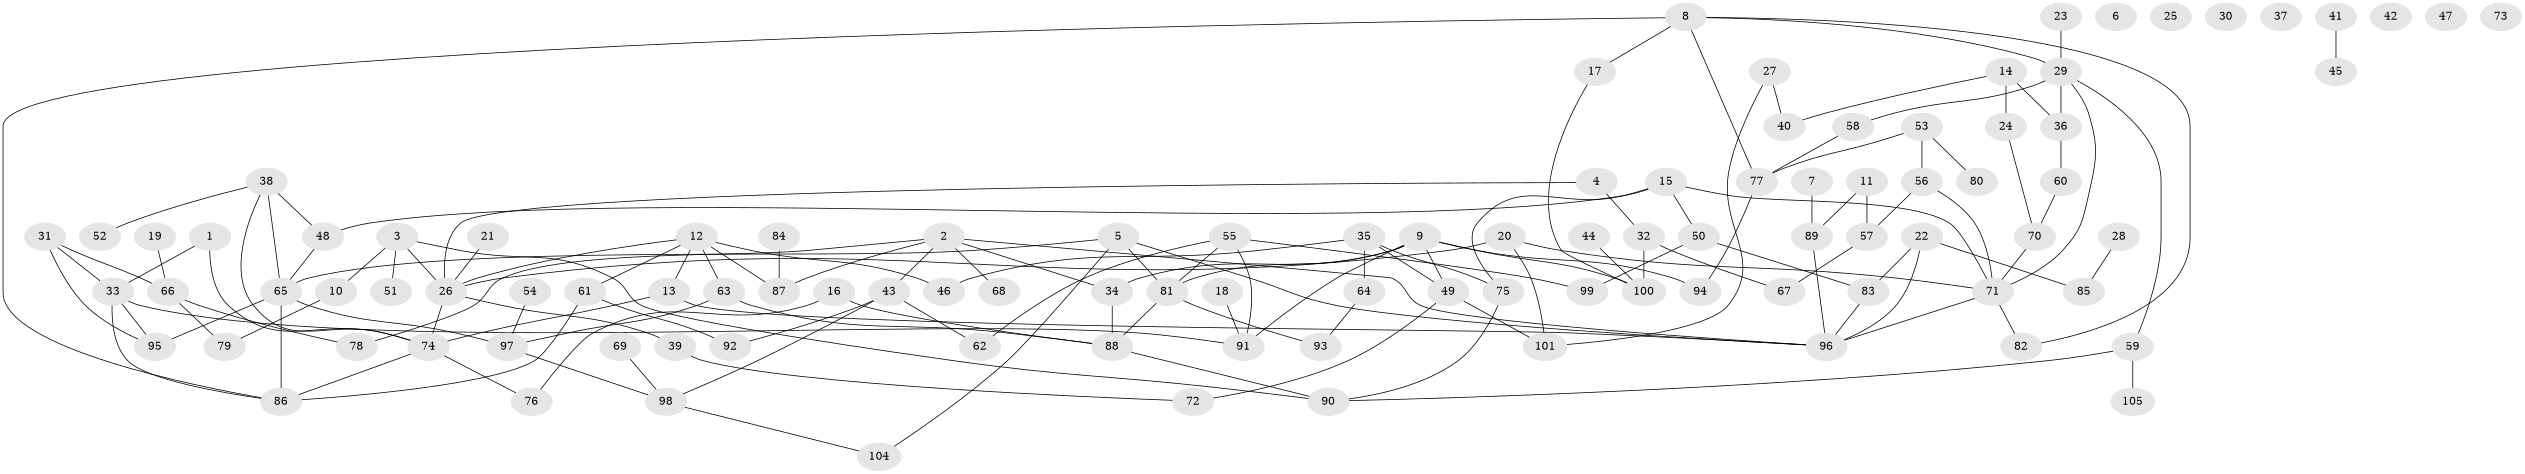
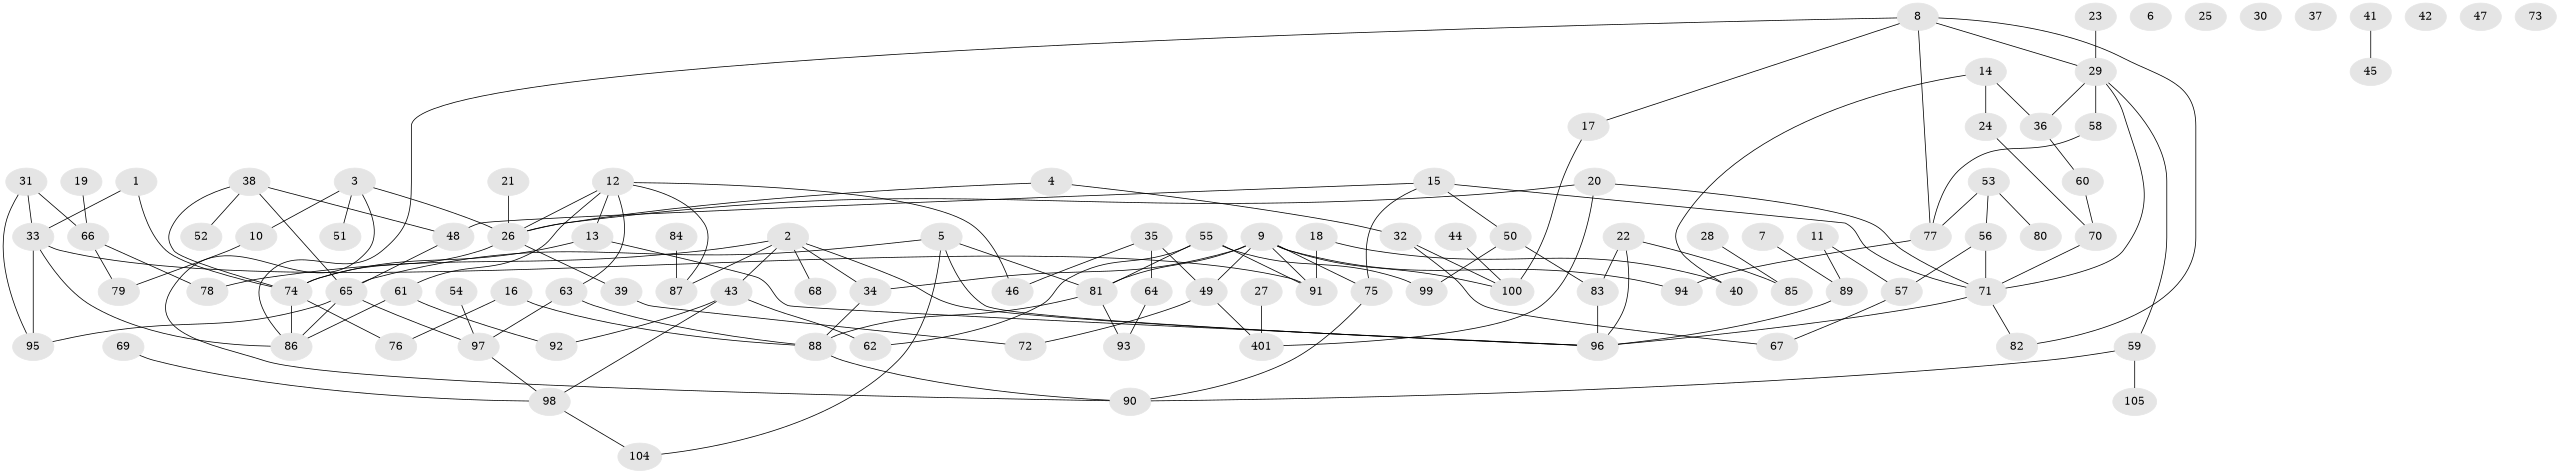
(1777, 99) -> (1519, 259)
(1461, 272) -> (1328, 270)
(1545, 347) -> (1262, 347)
